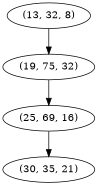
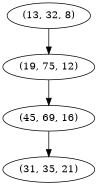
(49, 67) -> (49, 67)
(49, 118) -> (49, 118)
(49, 170) -> (49, 170)
